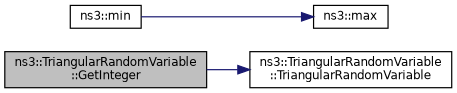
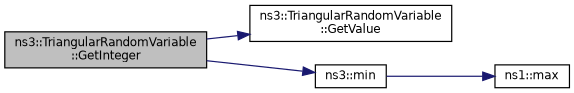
(351, 17) -> (532, 76)
none -> (255, 66)
(351, 70) -> (351, 23)
